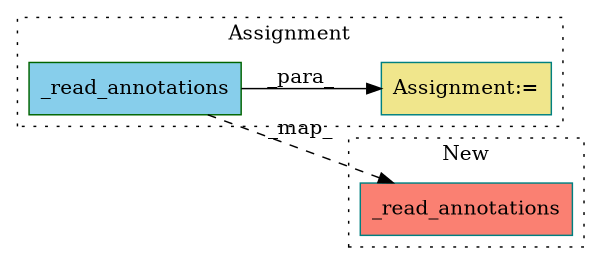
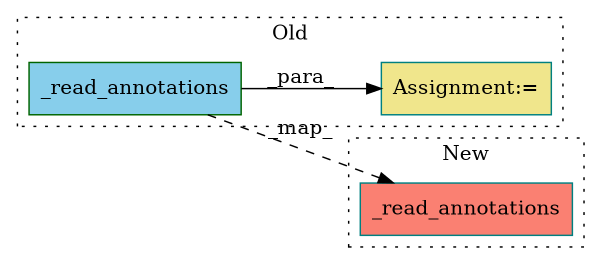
(290, 34) -> (290, 34)
